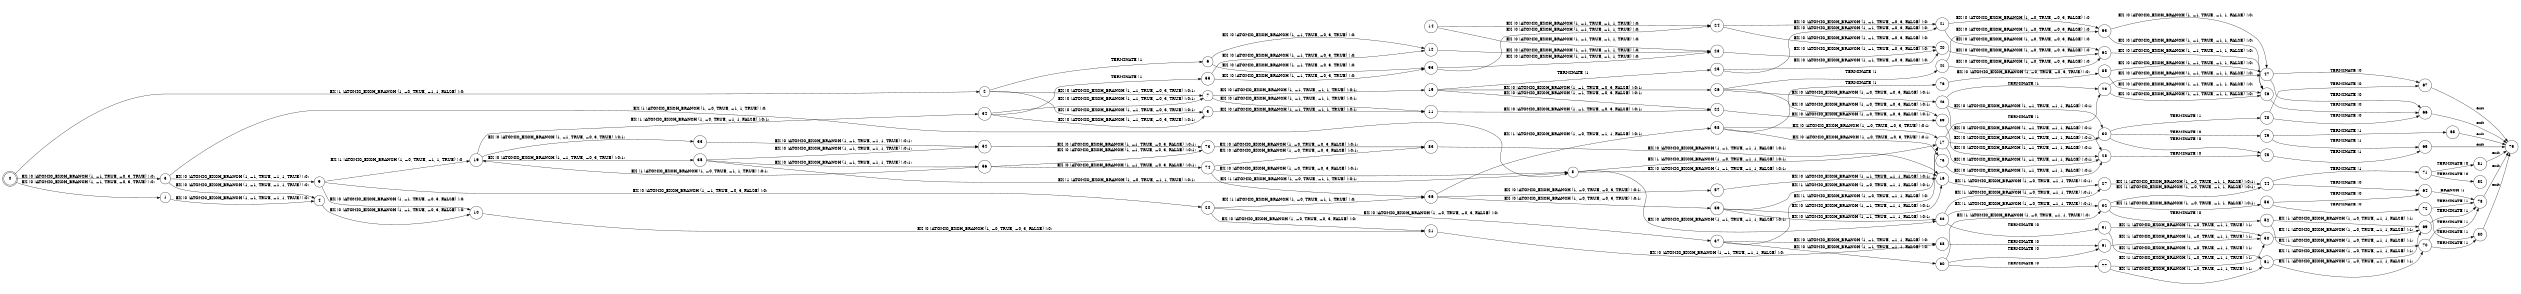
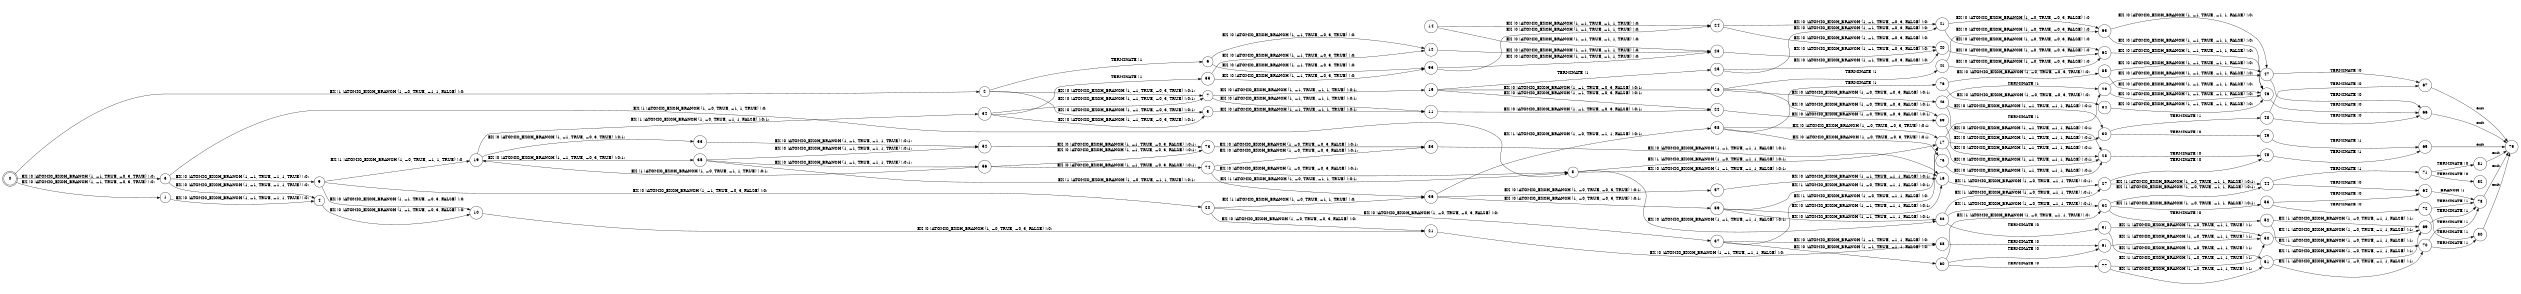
none -> (2105, 107)
(2453, 132) -> none
(2183, 149) -> (2185, 171)
